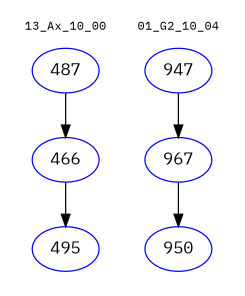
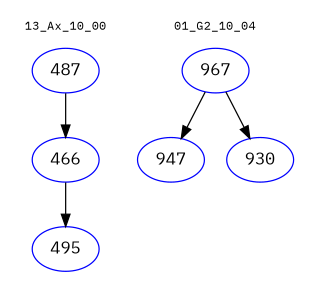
(178, 109) -> (196, 110)
(178, 249) -> (260, 160)
